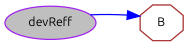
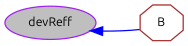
(109, 15) -> (121, 31)
